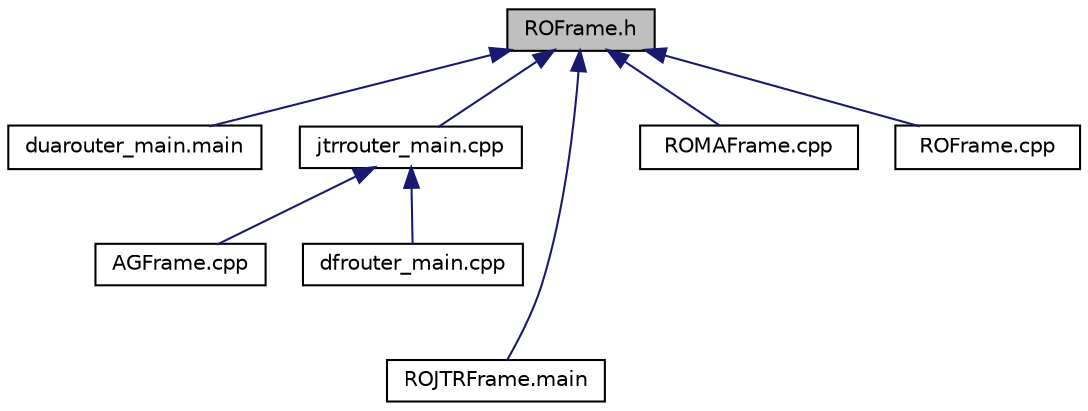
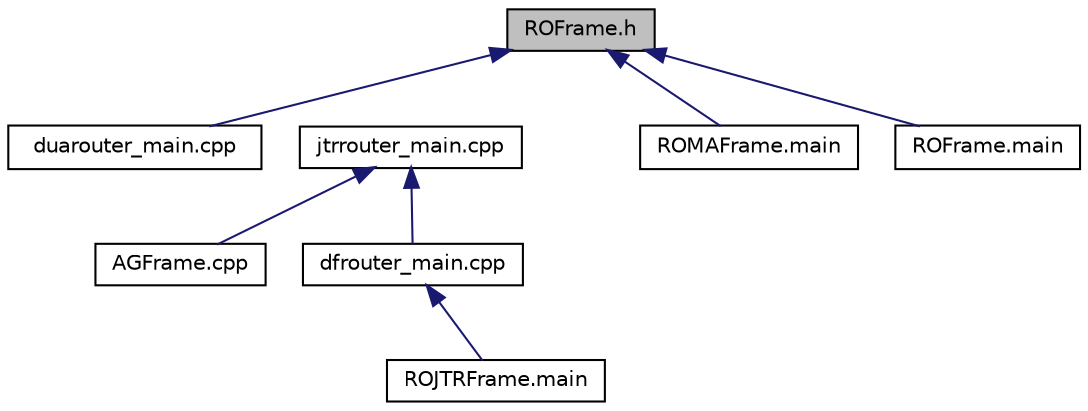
(487, 95) -> none
(135, 147) -> (135, 147)
(749, 147) -> (749, 147)
(988, 147) -> (988, 147)
(558, 220) -> (461, 331)
